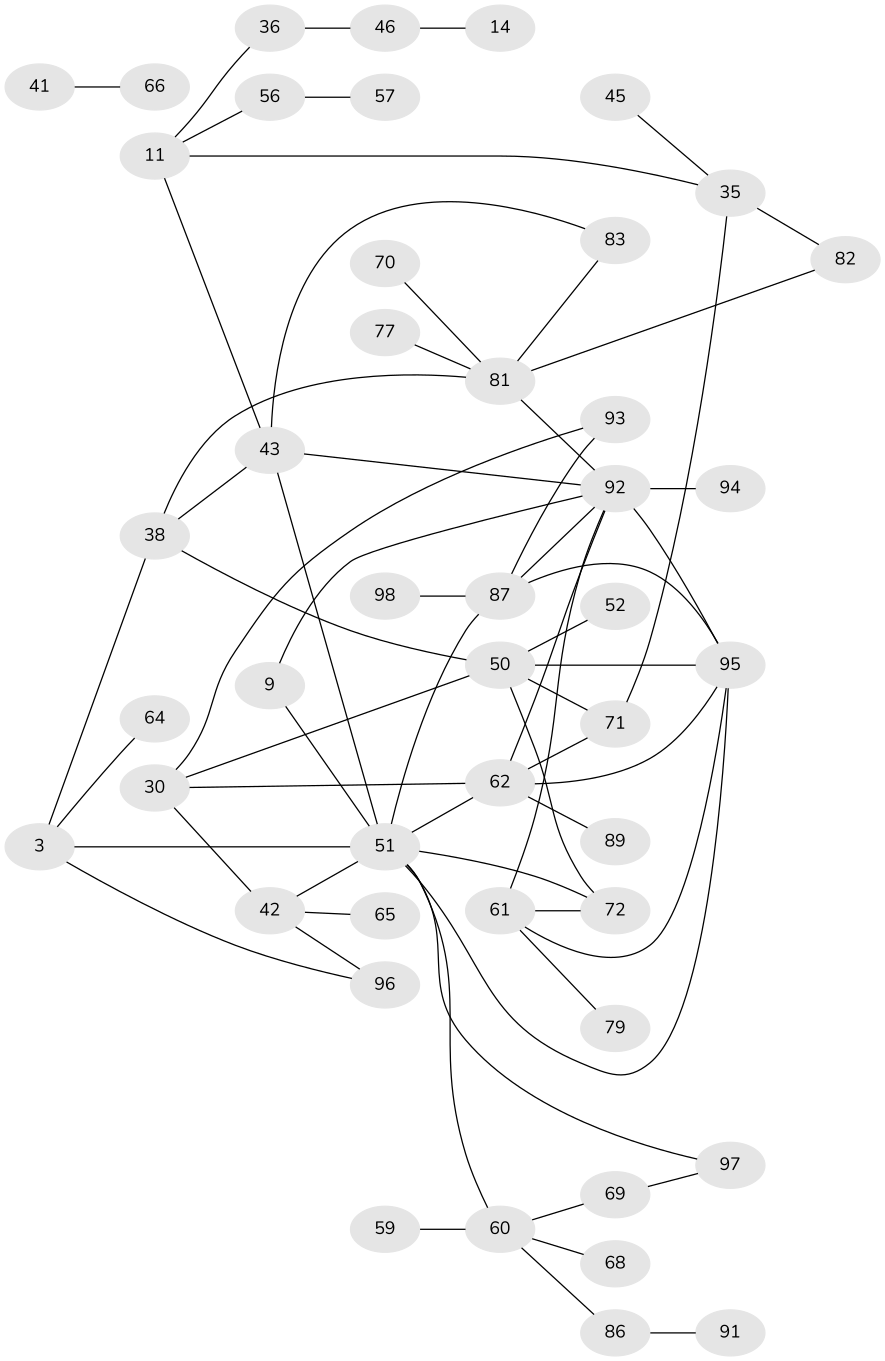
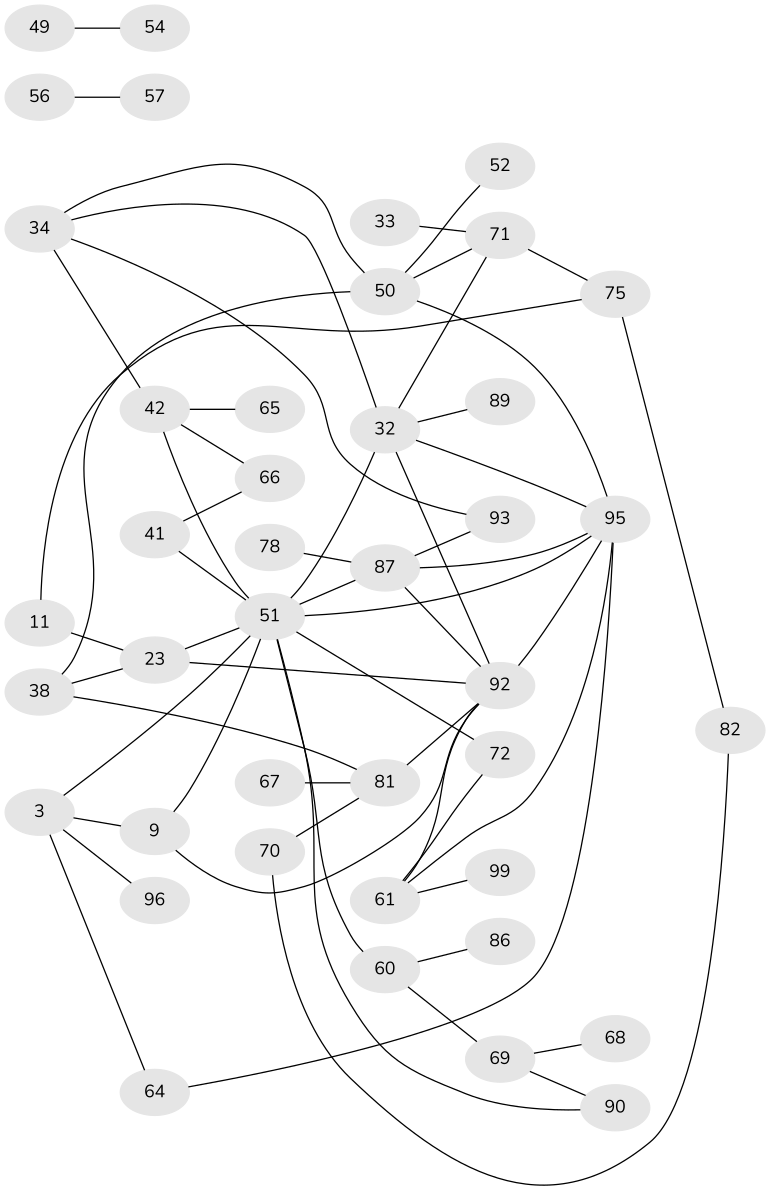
(270, 28) -> none
(385, 28) -> (40, 28)
(500, 28) -> (155, 28)
(615, 97) -> none
(212, 127) -> none
(730, 193) -> (615, 294)
none -> (385, 223)
(615, 240) -> none
(673, 320) -> (579, 1180)
(385, 333) -> (270, 783)
(270, 450) -> (155, 660)
(730, 489) -> none
none -> (212, 576)
(385, 596) -> (270, 547)
(97, 691) -> (97, 822)
(500, 783) -> (385, 430)
(155, 788) -> (40, 229)
(550, 798) -> none
none -> (554, 943)
(328, 948) -> (212, 444)
(615, 1028) -> (500, 872)
(730, 1165) -> (615, 1108)
(385, 1229) -> none
(558, 1247) -> (558, 1049)
(730, 1333) -> none
